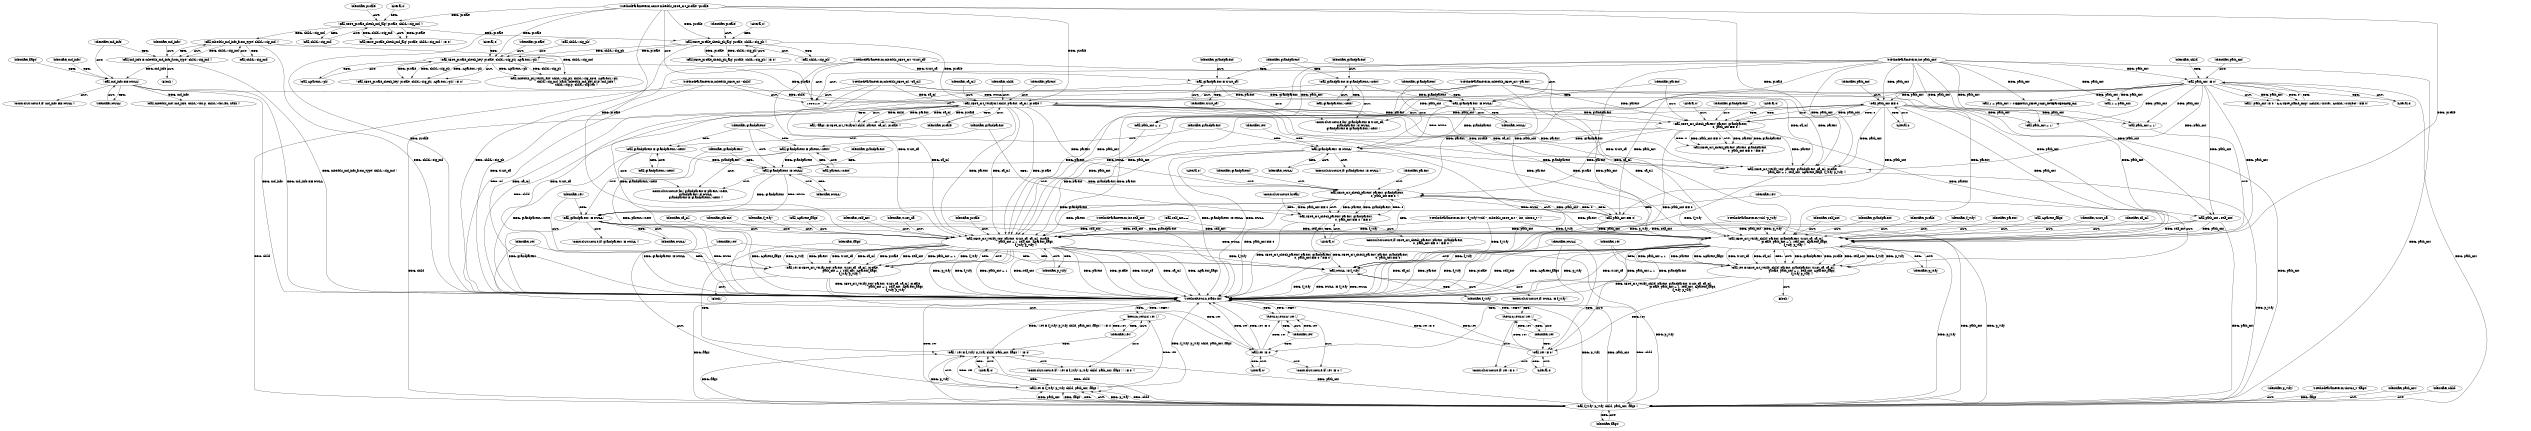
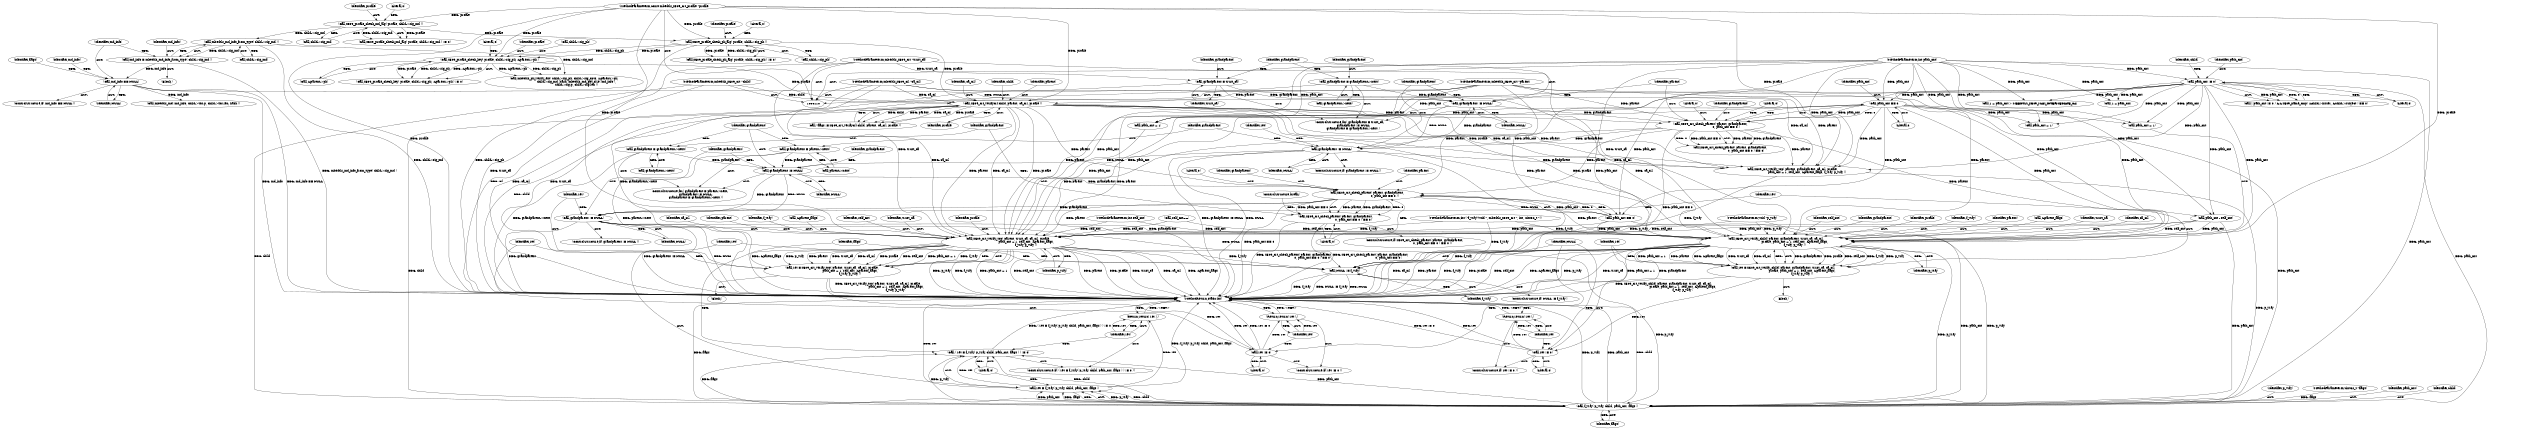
(2128, 139) -> (2128, 139)
